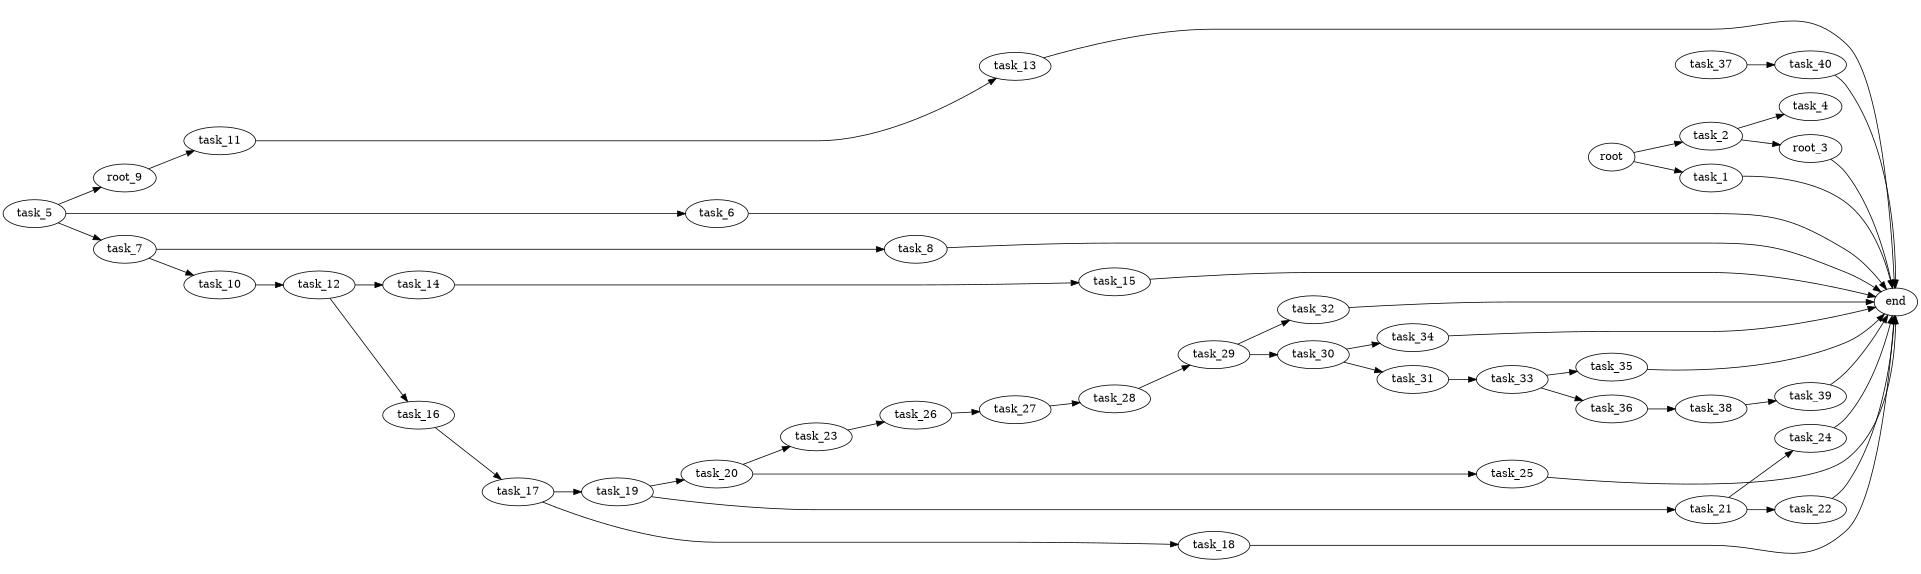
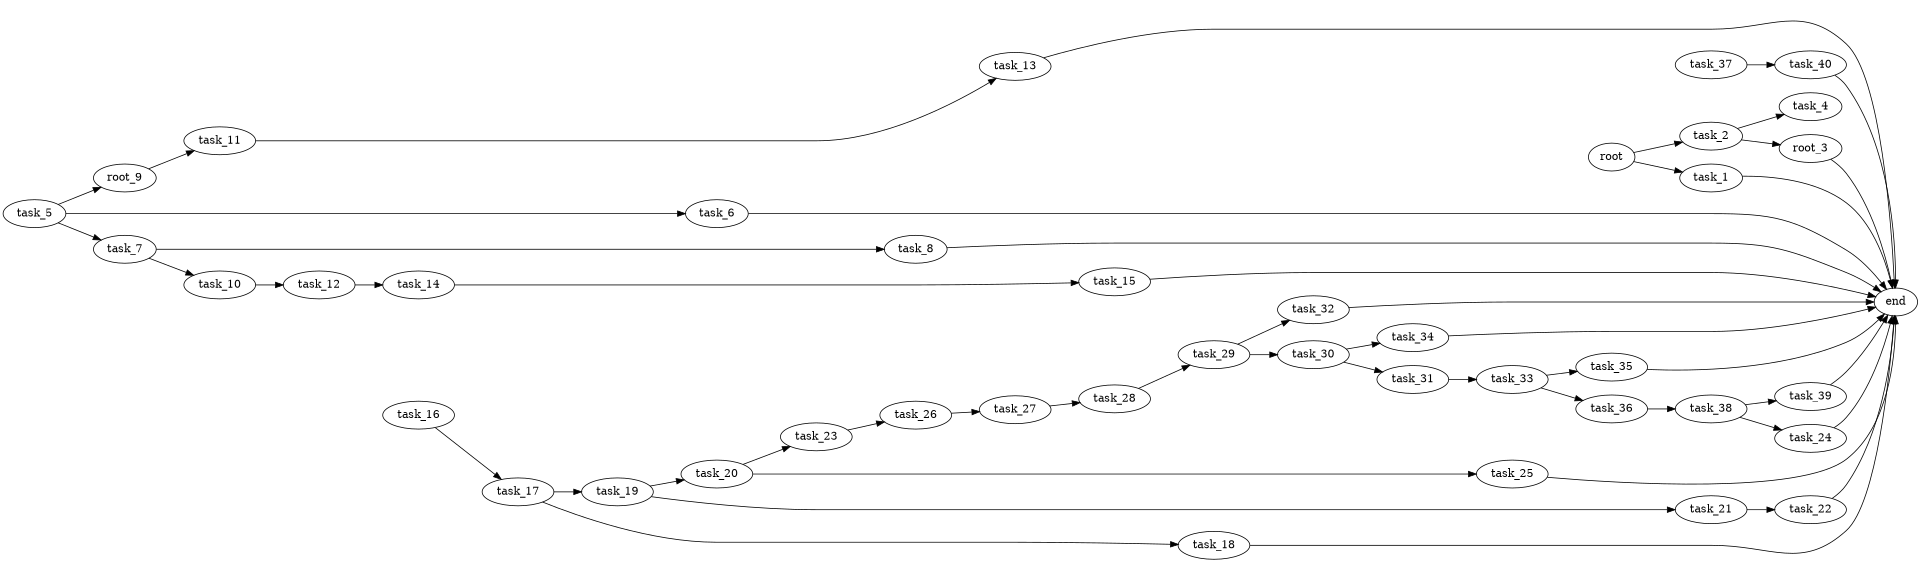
(366, 347) -> none
(1758, 476) -> (1757, 423)
